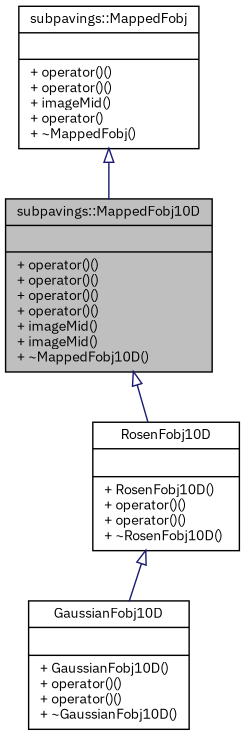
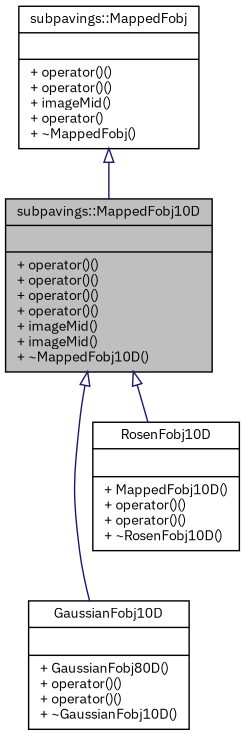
(159, 490) -> (166, 490)
(135, 583) -> (75, 494)
(105, 669) -> (105, 669)
